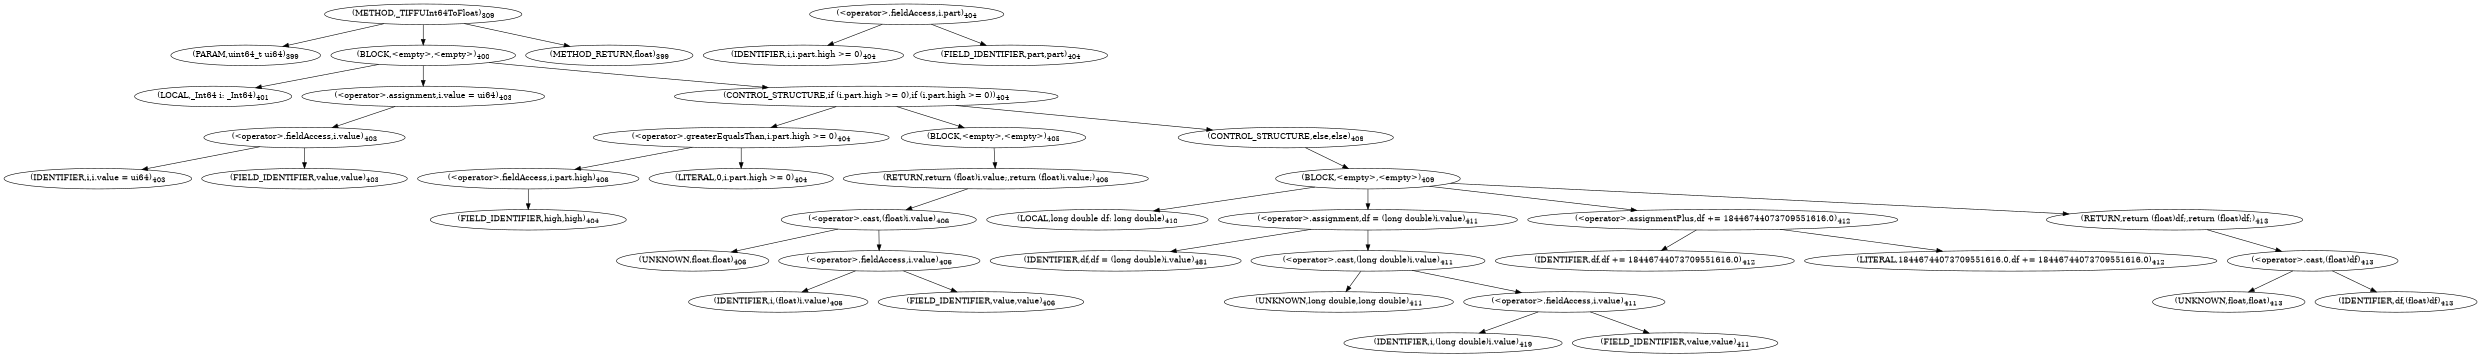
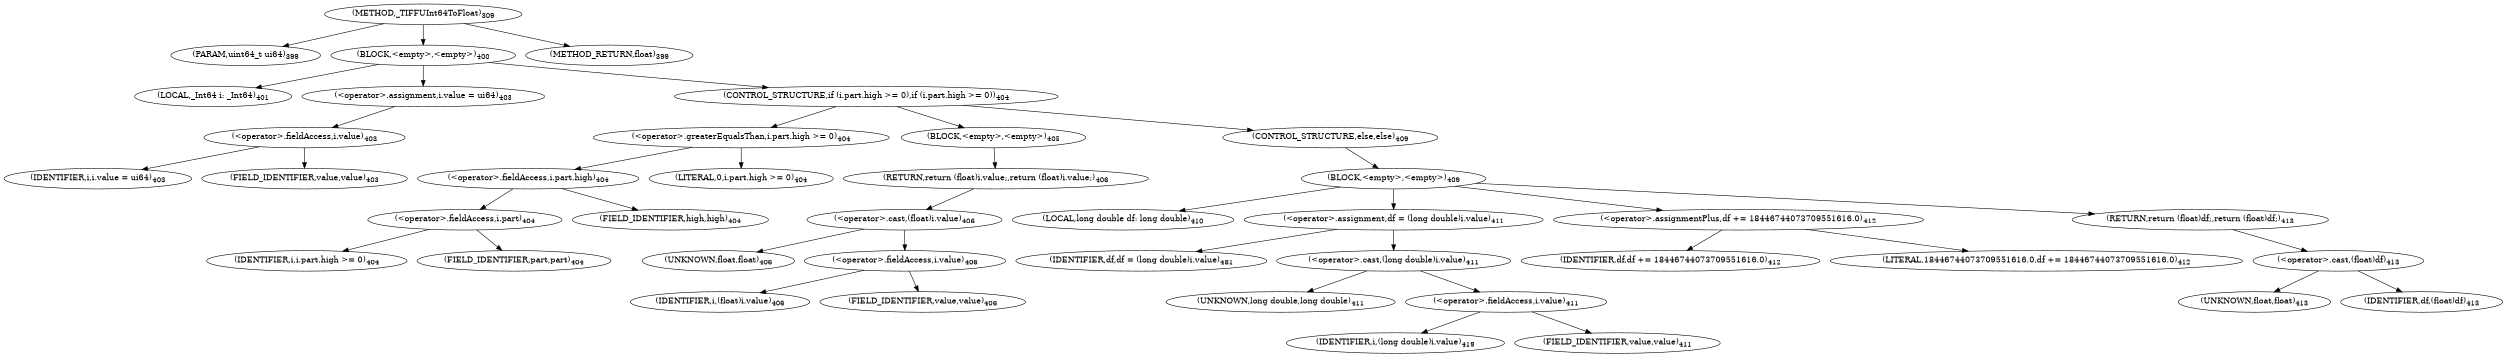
(602, 178) -> (602, 178)
none -> (499, 198)
